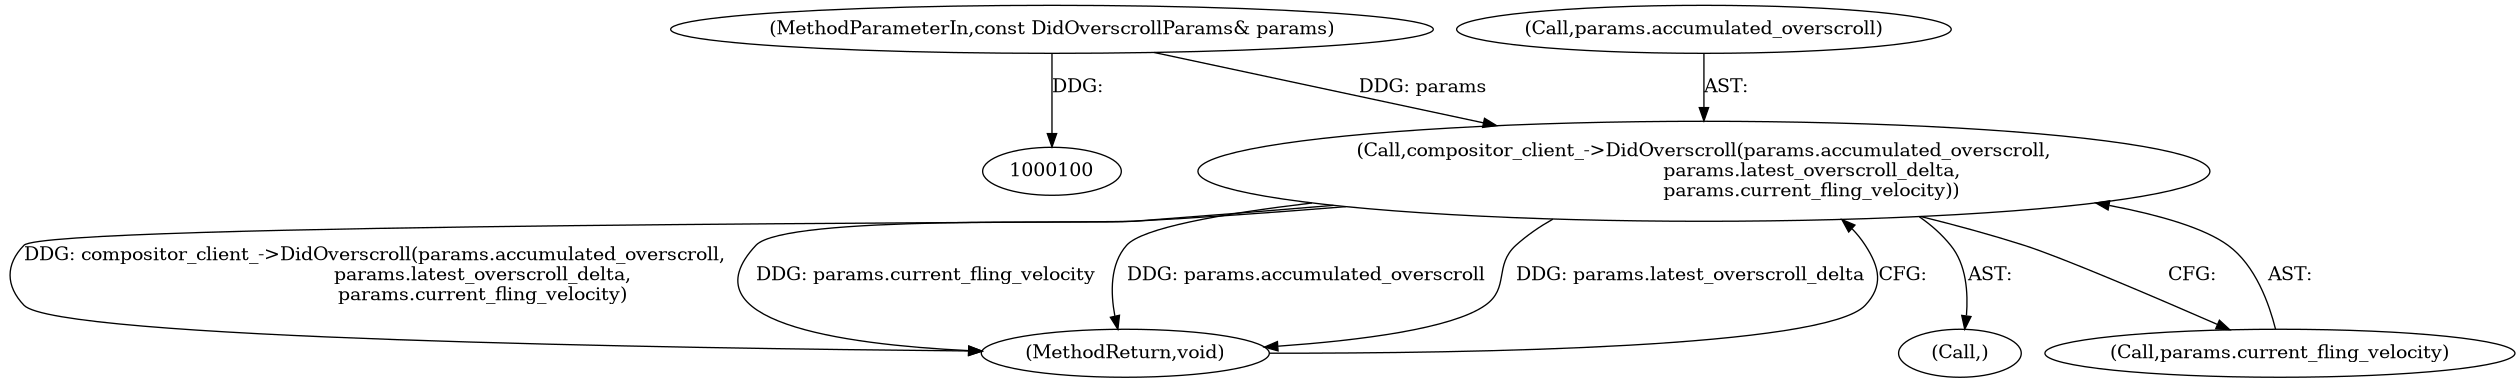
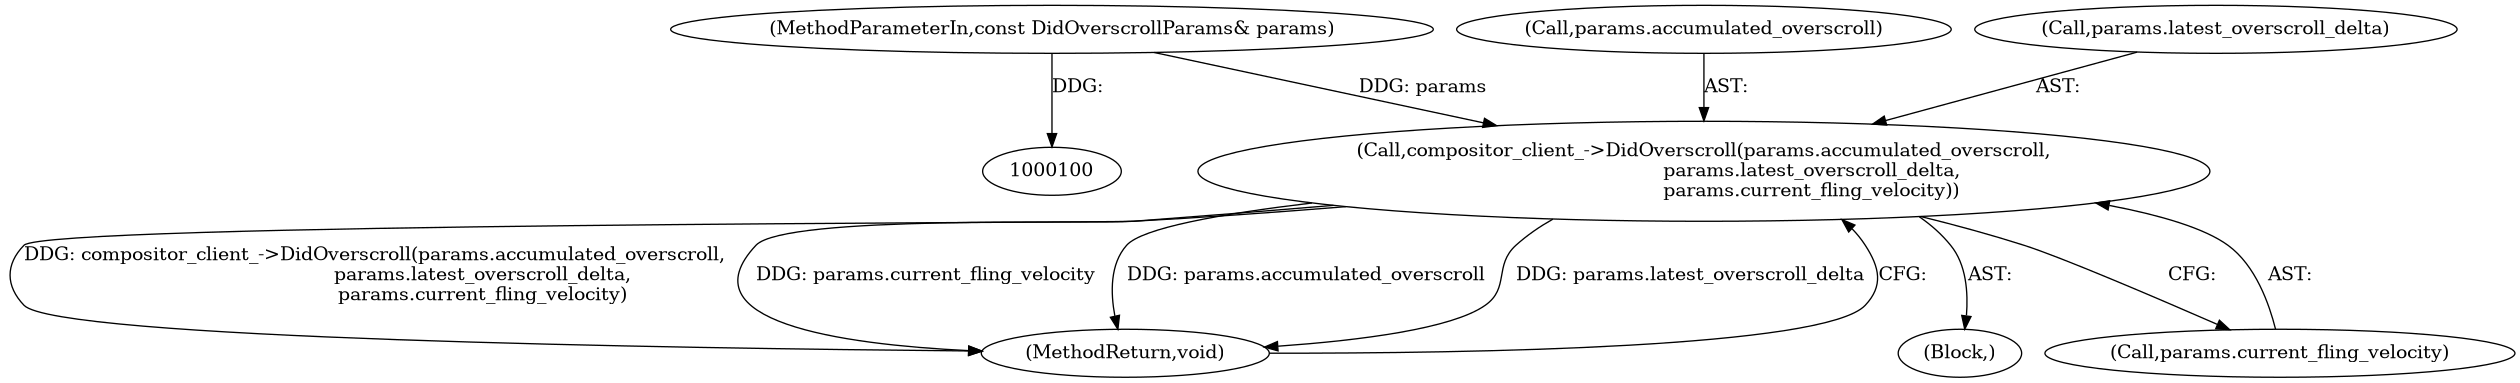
none -> (2216, 29)
(1960, 353) -> (1960, 353)
